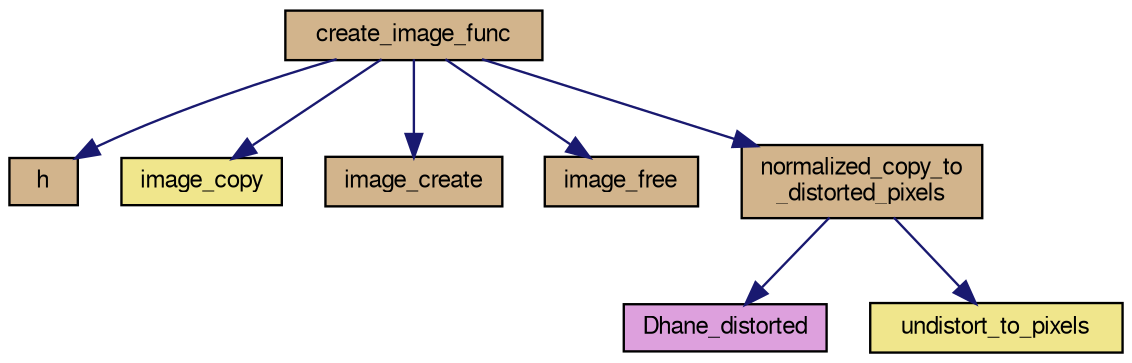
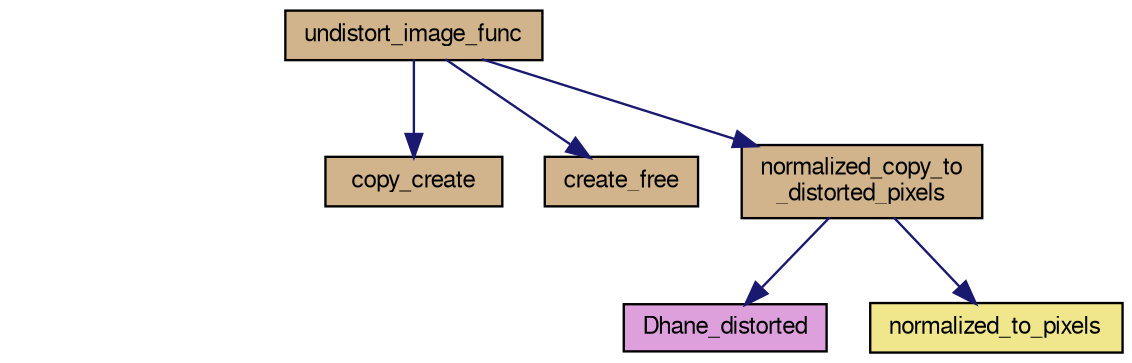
(414, 35) -> (414, 35)
(44, 182) -> none
(202, 182) -> none
(414, 182) -> (414, 182)
(621, 182) -> (621, 182)
(996, 328) -> (996, 328)
